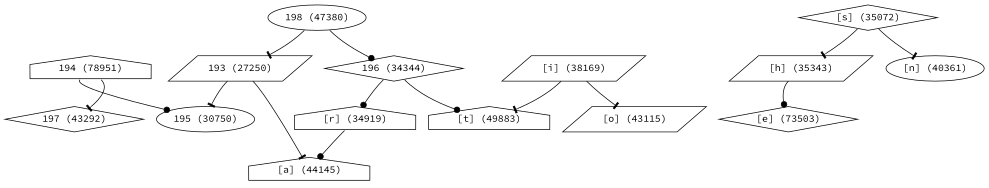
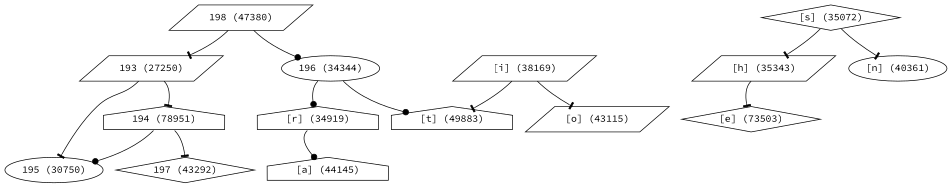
(317, 18) -> (241, 18)
(394, 68) -> (331, 68)
(784, 91) -> (746, 92)
(278, 117) -> (169, 92)
